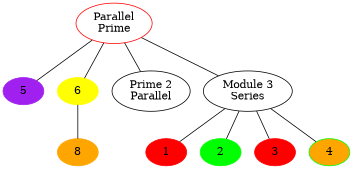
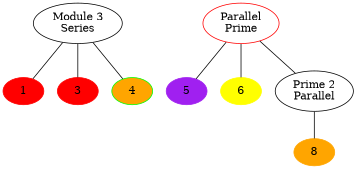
(180, 57) -> none
(78, 122) -> (314, 125)
(221, 152) -> none
